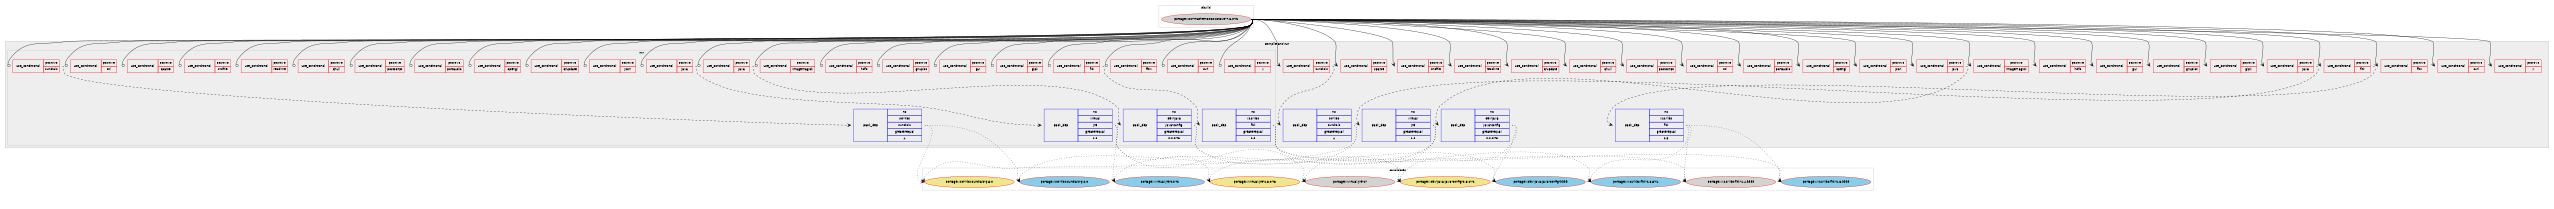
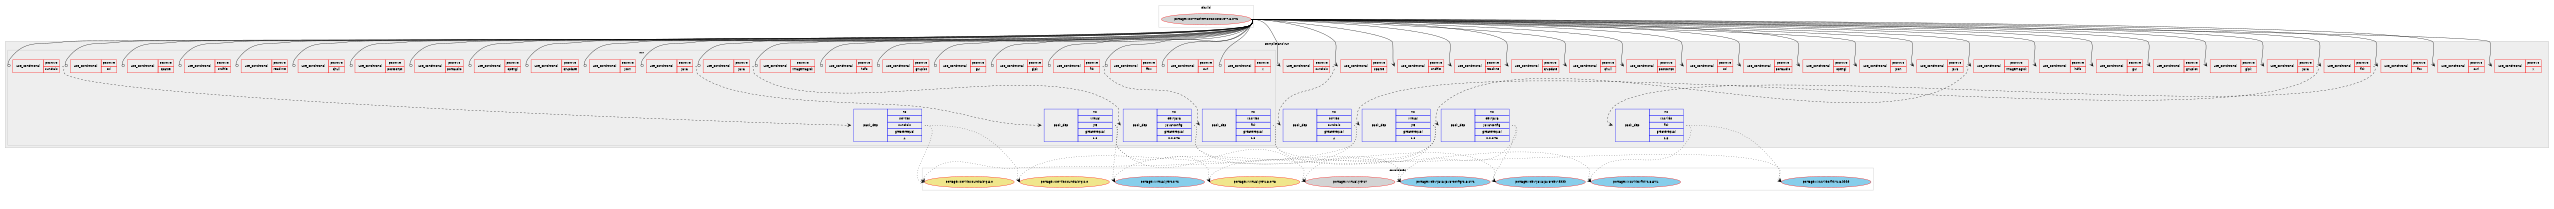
(1065, 182) -> (1065, 182)
(1445, 182) -> (1445, 182)
(1541, 182) -> (1541, 182)
(1731, 182) -> none
